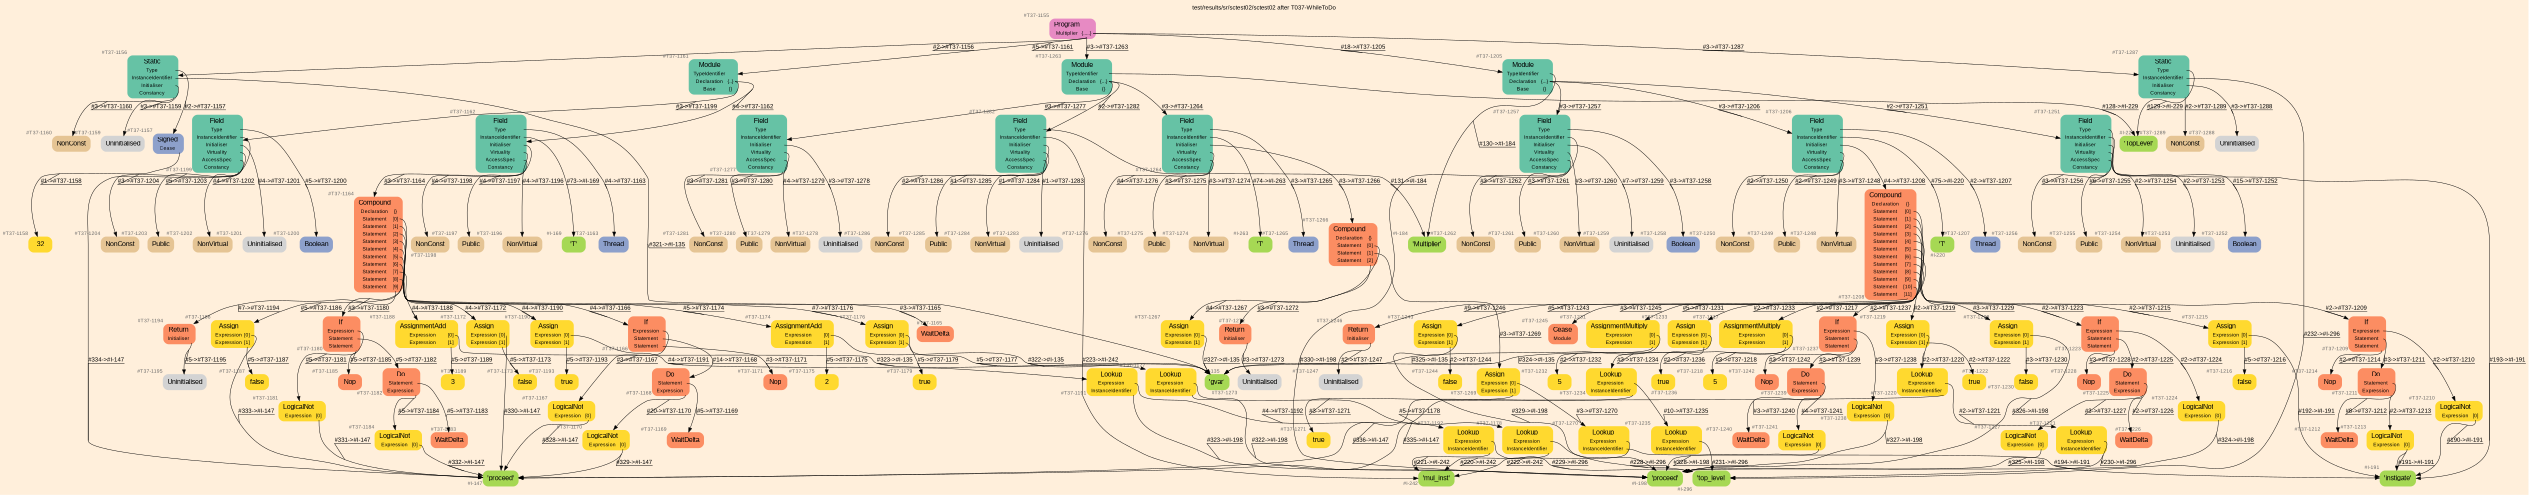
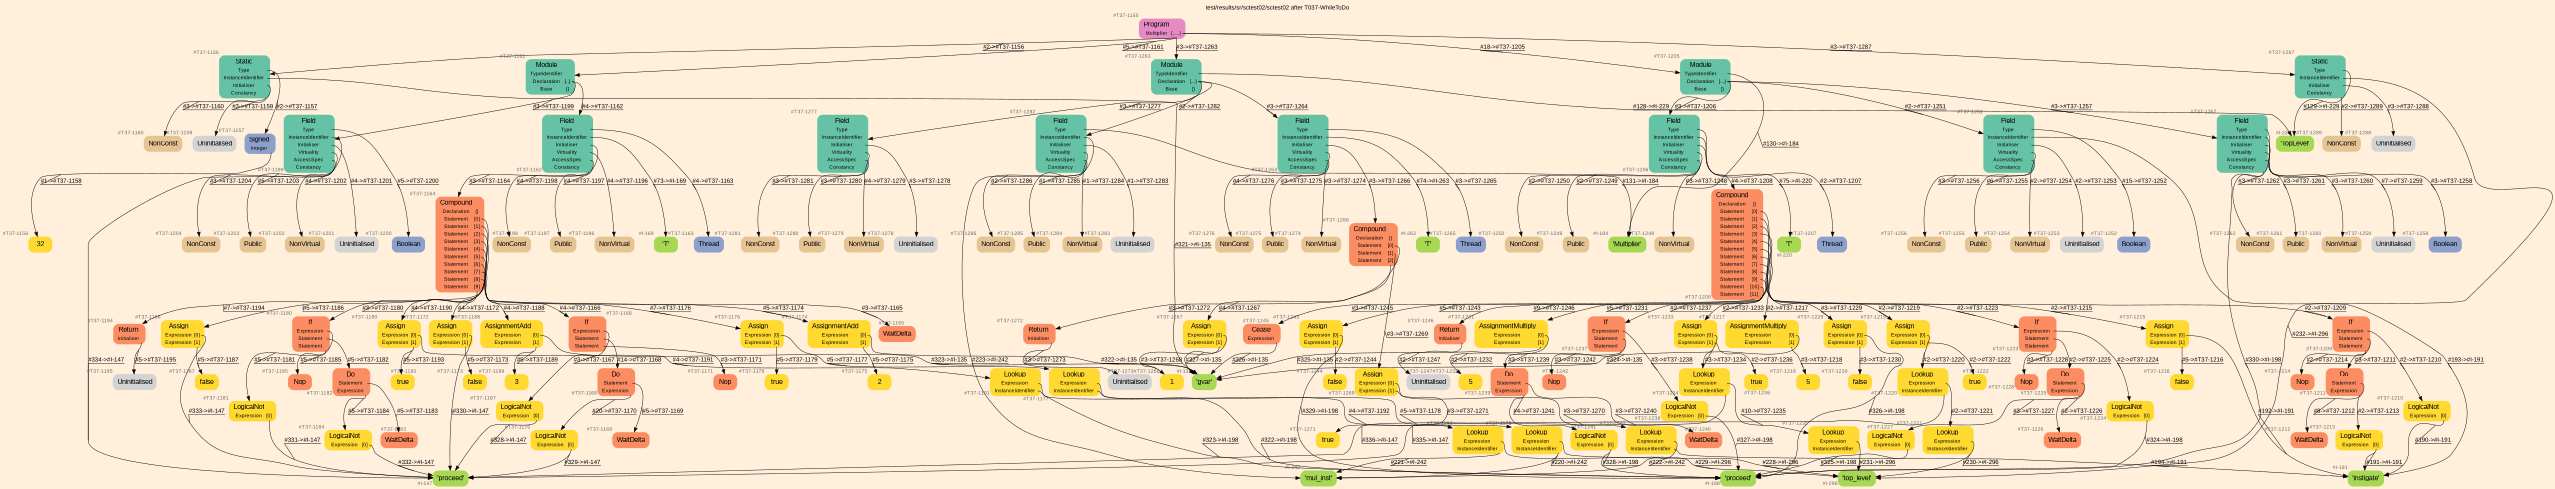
(167, 148) -> (259, 148)
(1562, 338) -> (1261, 338)
none -> (1246, 353)
none -> (1172, 382)
